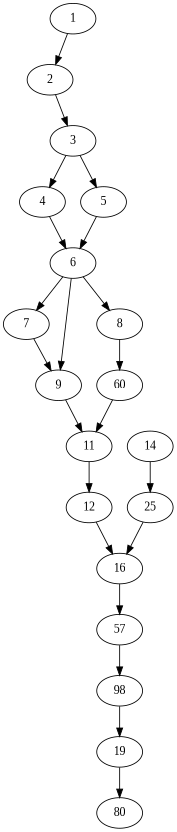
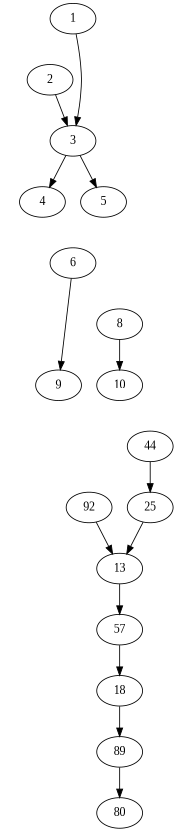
(63, 45) -> (81, 75)
(56, 229) -> none
(90, 229) -> none
(94, 290) -> none
(26, 324) -> none
(120, 385) -> (120, 385)
(89, 446) -> none
(150, 446) -> (150, 446)
(89, 507) -> (89, 507)
(120, 569) -> (120, 569)
(120, 691) -> (120, 691)
(120, 752) -> (120, 752)
